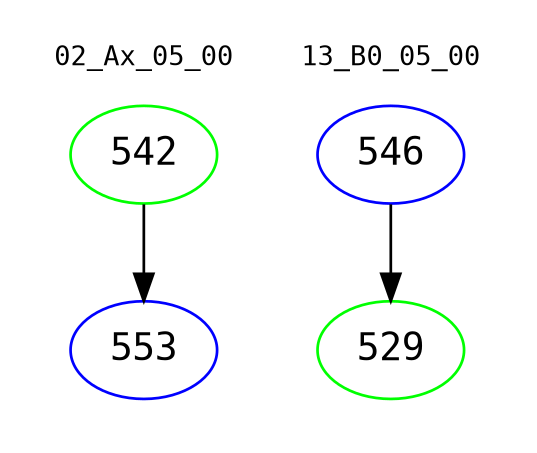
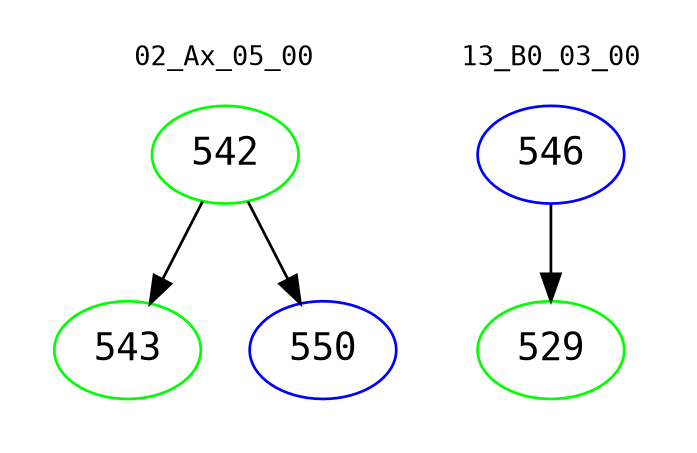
(392, 58) -> (552, 58)
none -> (128, 350)
(144, 350) -> (323, 350)
